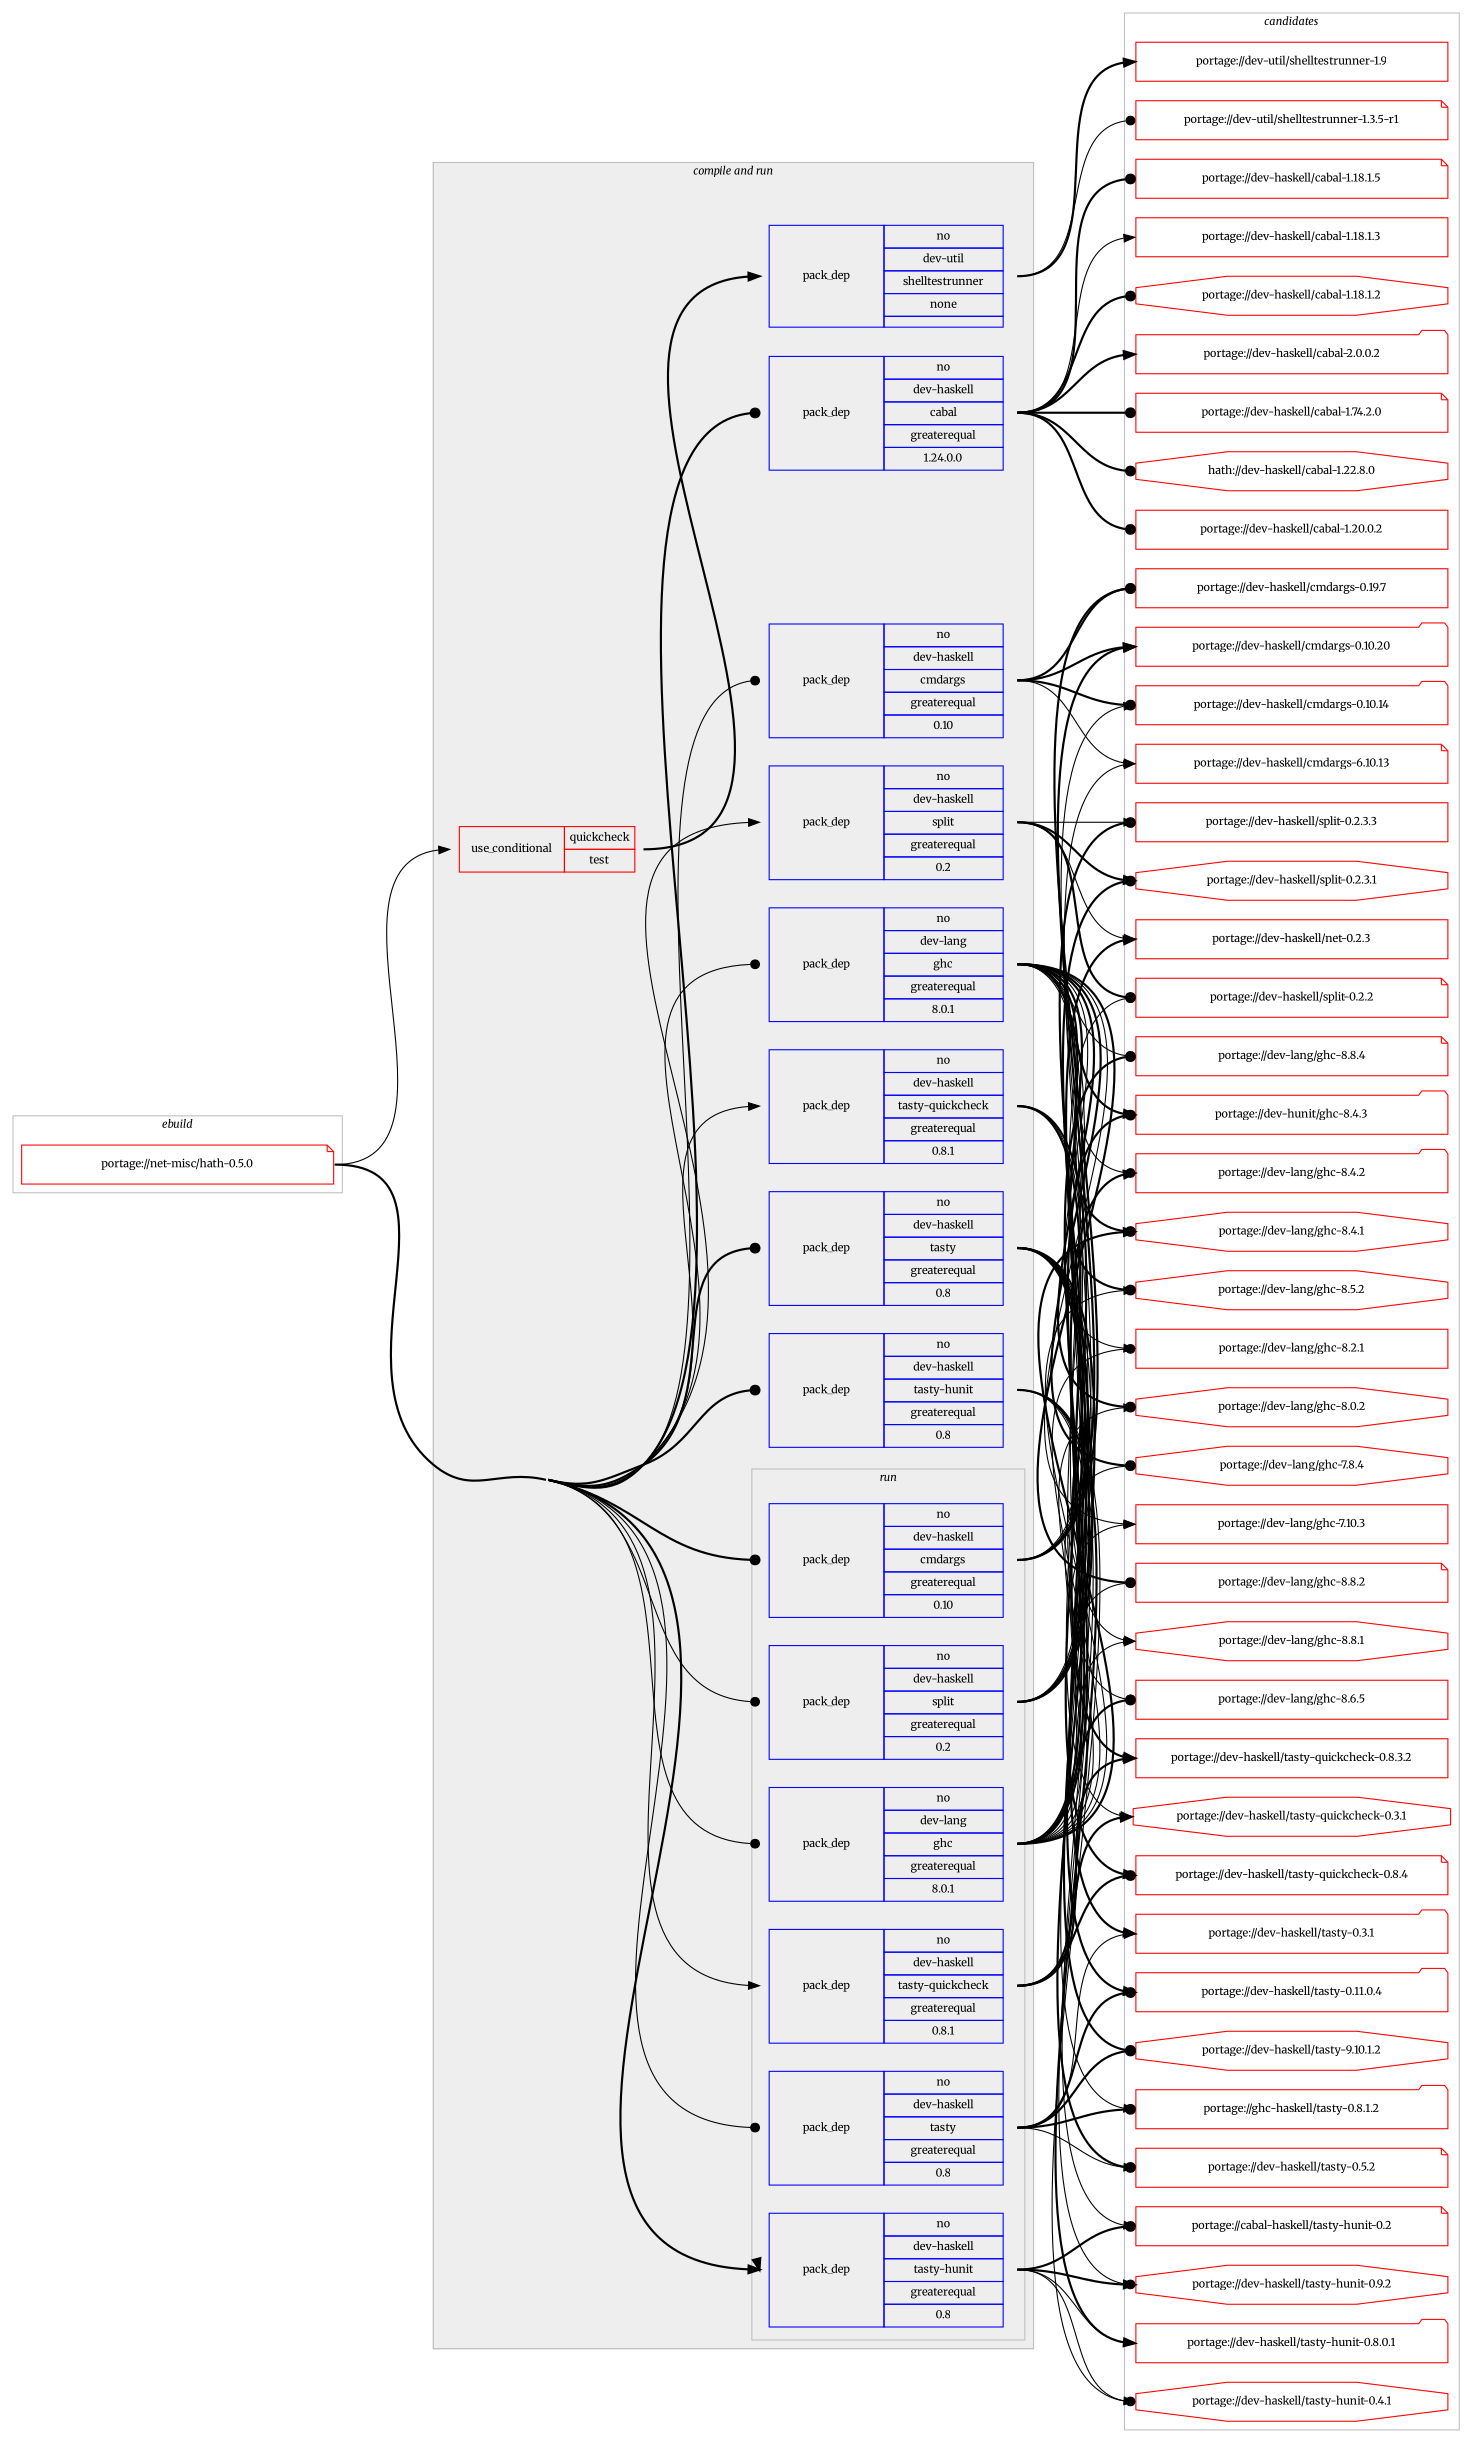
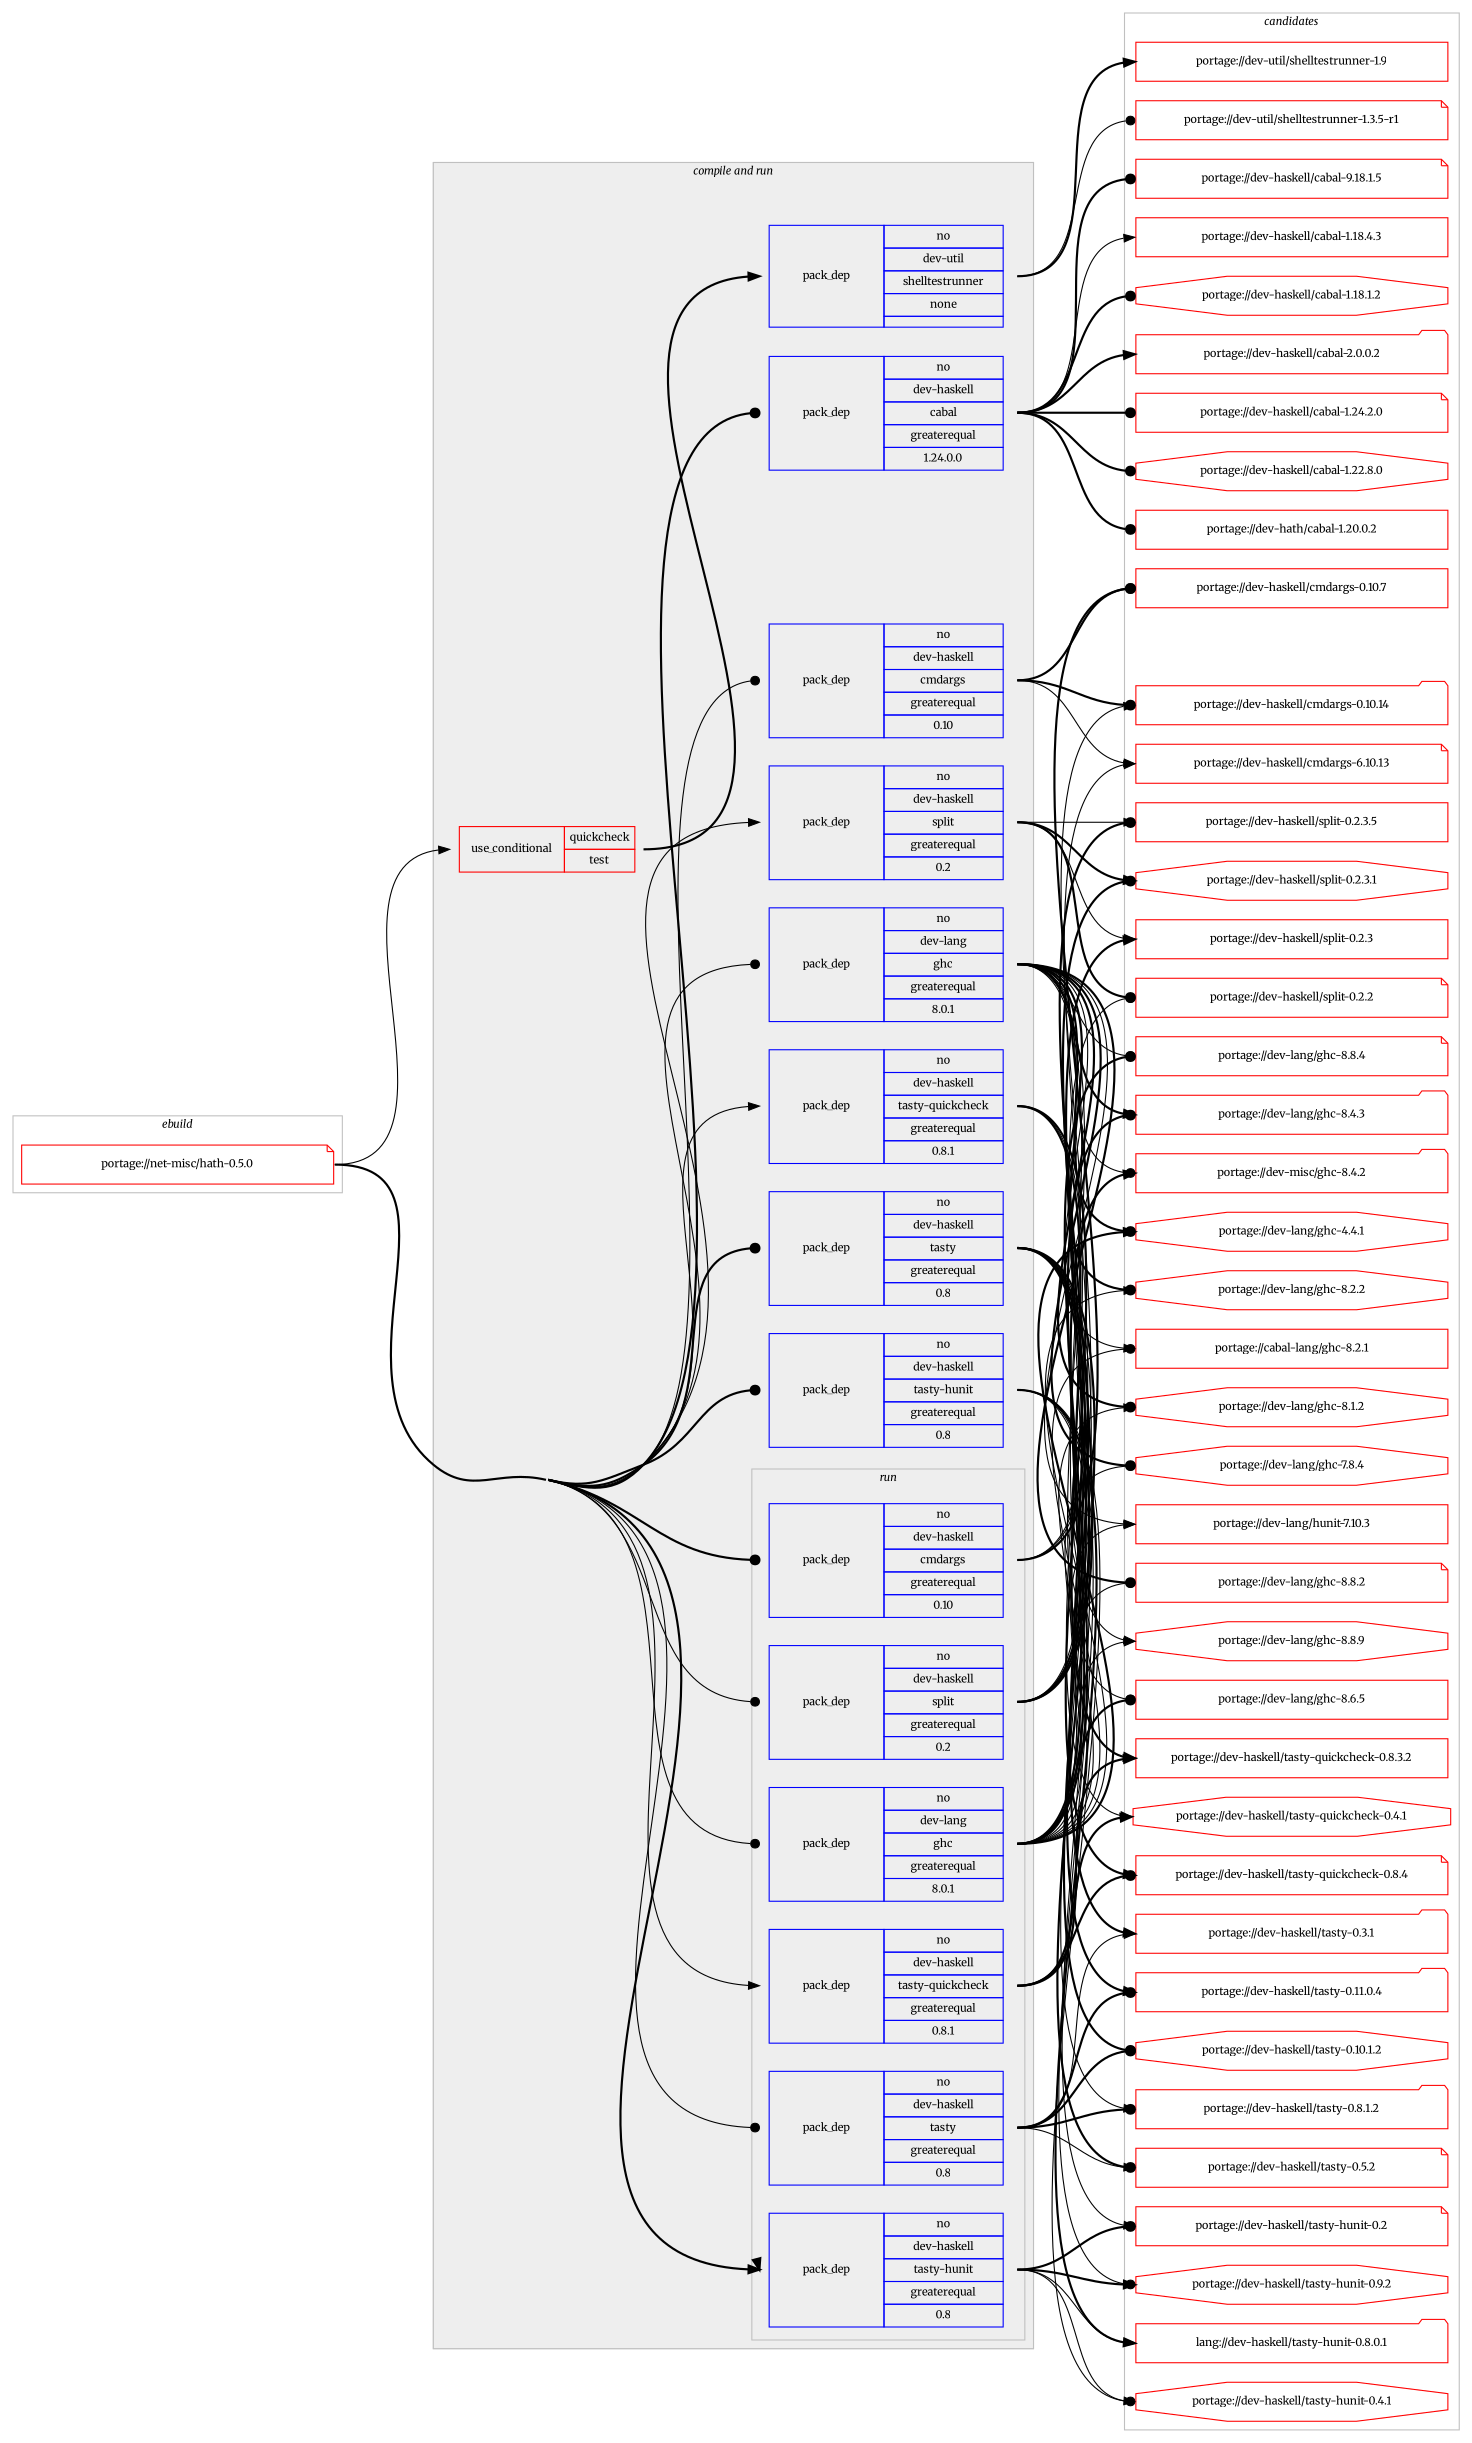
(1292, 179) -> (1292, 179)
(1292, 237) -> (1292, 237)
(1292, 413) -> (1292, 413)
(1292, 471) -> (1292, 471)
(1292, 530) -> (1292, 530)
(1292, 588) -> (1292, 588)
(1292, 647) -> none
(1292, 822) -> (1292, 822)
(1292, 939) -> (1292, 939)
(1292, 1115) -> (1292, 1115)
(1292, 1173) -> (1292, 1173)
(1292, 1232) -> (1292, 1232)
(1292, 1290) -> (1292, 1290)
(1292, 1349) -> (1292, 1349)
(1292, 1407) -> (1292, 1407)
(1292, 1524) -> (1292, 1524)
(1292, 1641) -> (1292, 1641)
(1292, 1817) -> (1292, 1817)
(1292, 2051) -> (1292, 2051)
(1292, 2109) -> (1292, 2109)
(1292, 2226) -> (1292, 2226)
(1292, 2343) -> (1292, 2343)
